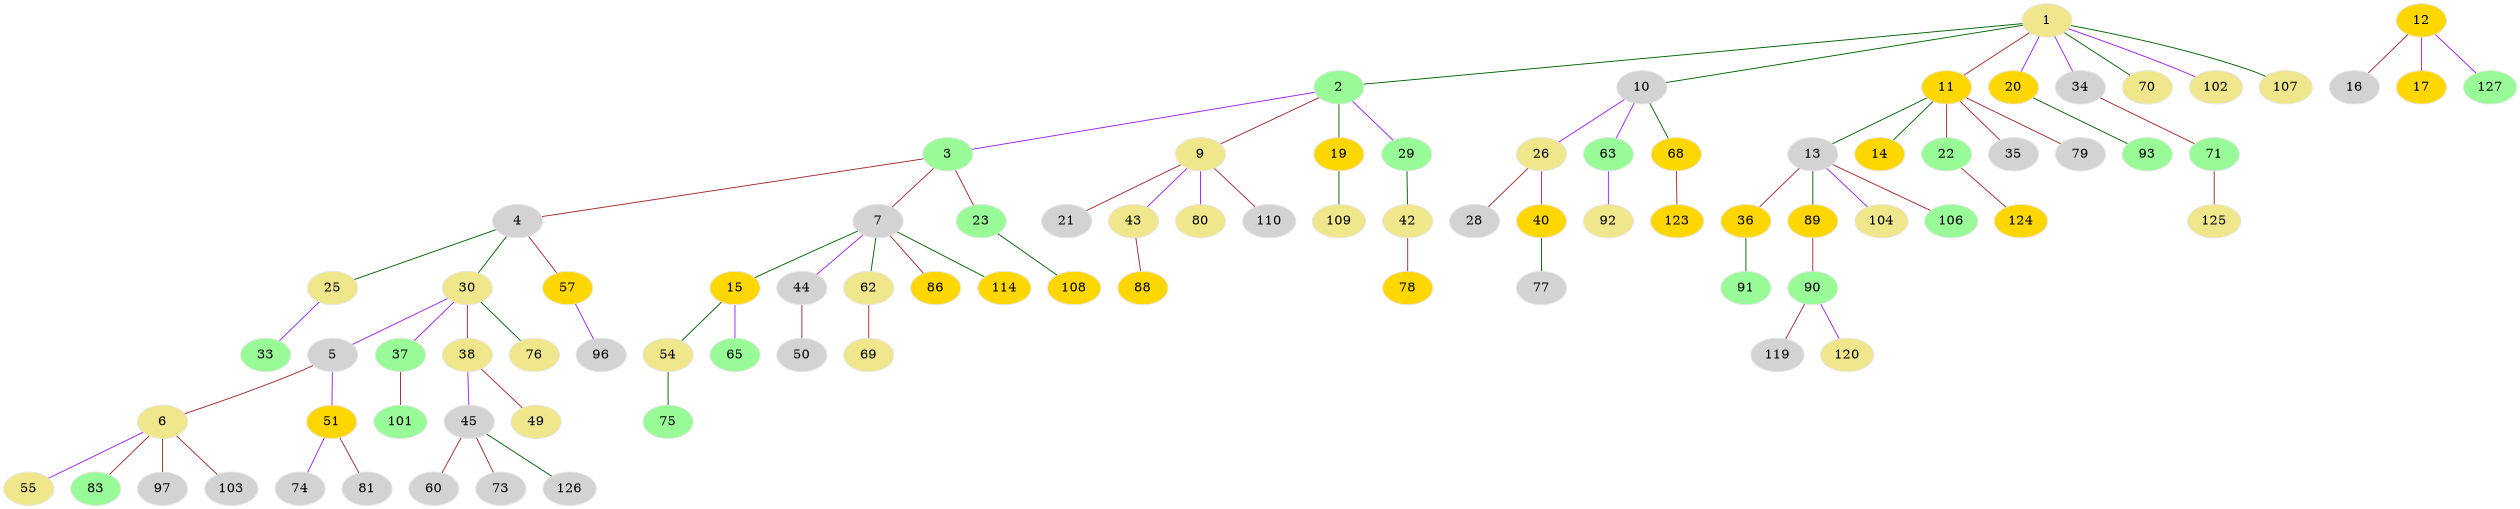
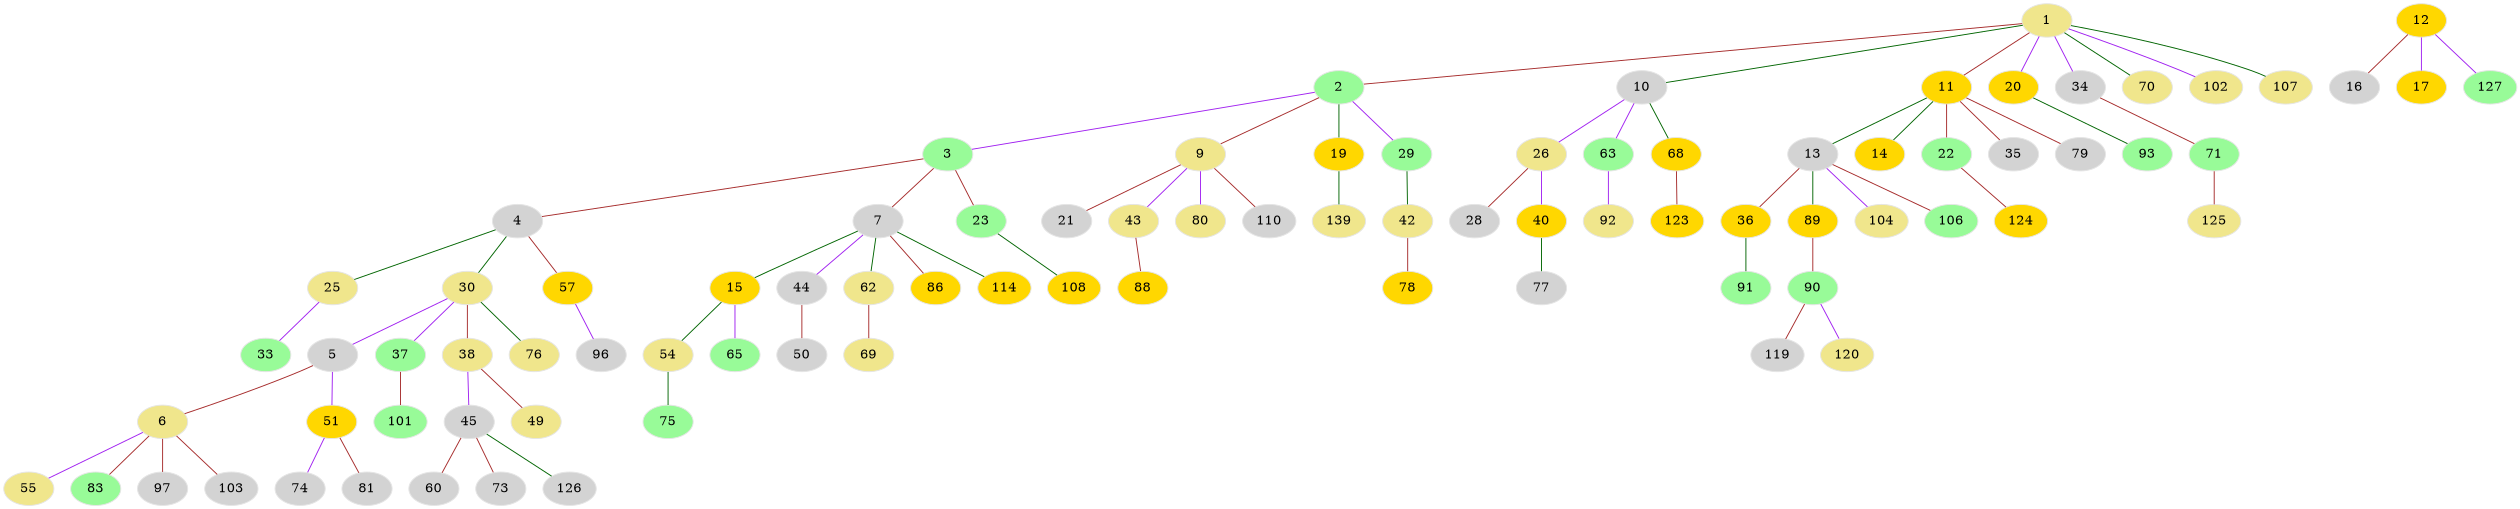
(1693, 54) -> (1693, 54)
(1339, 221) -> (1339, 221)
